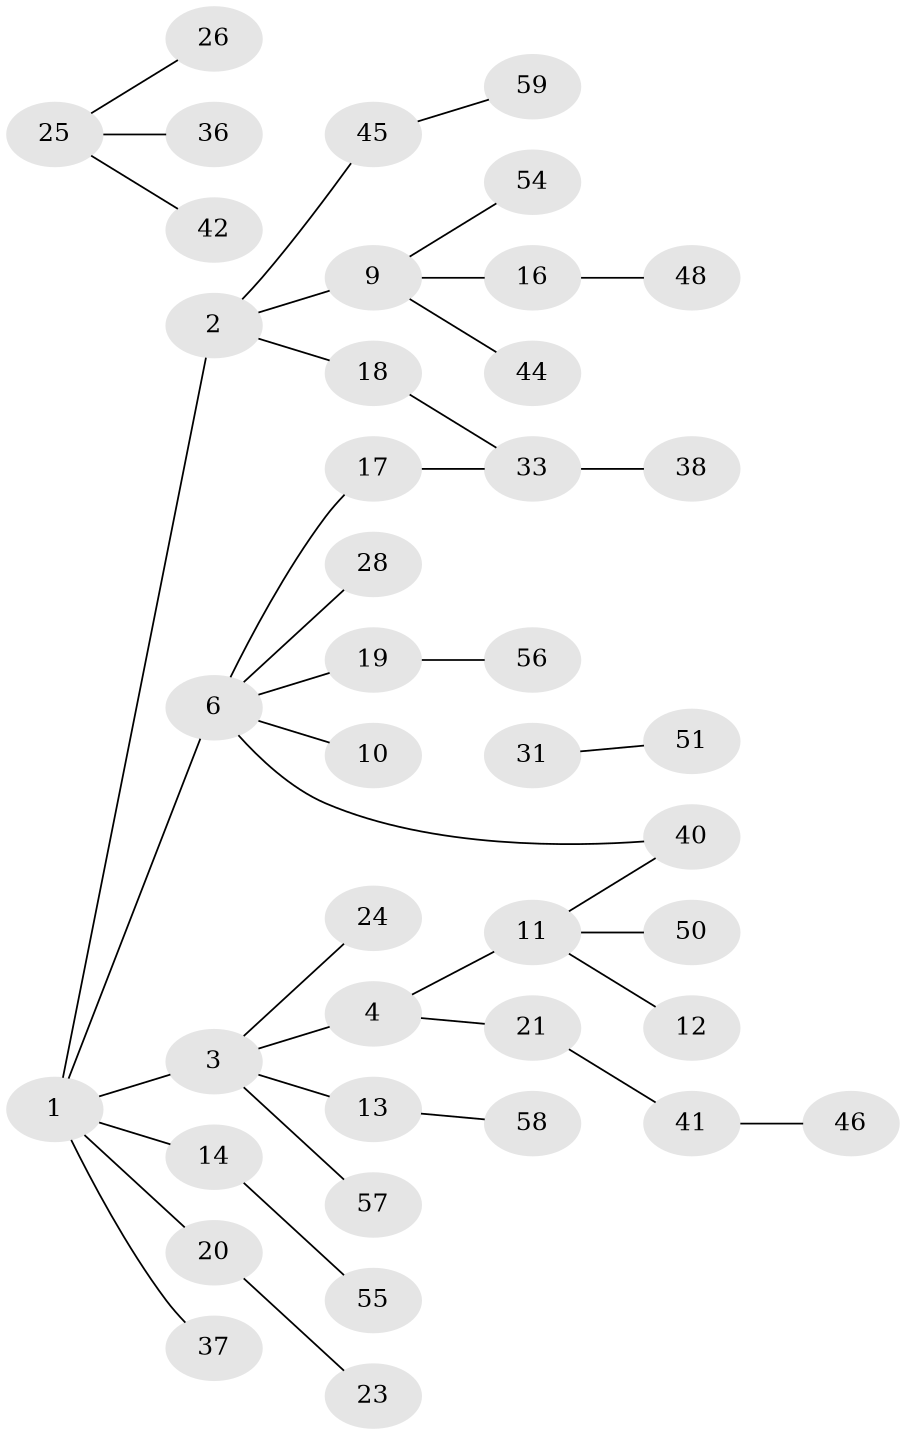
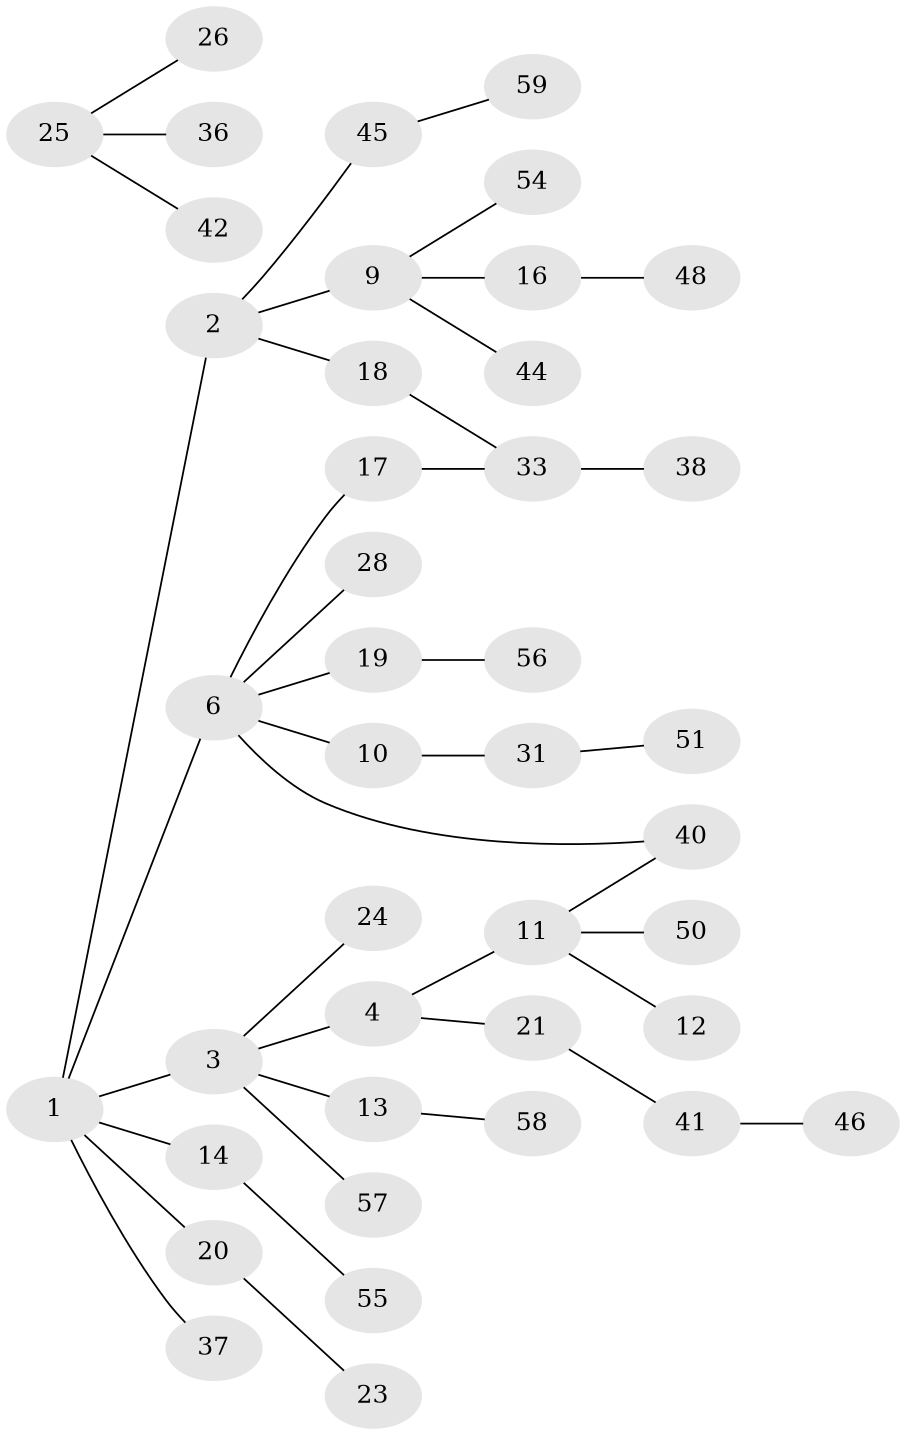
none -> (453, 756)
